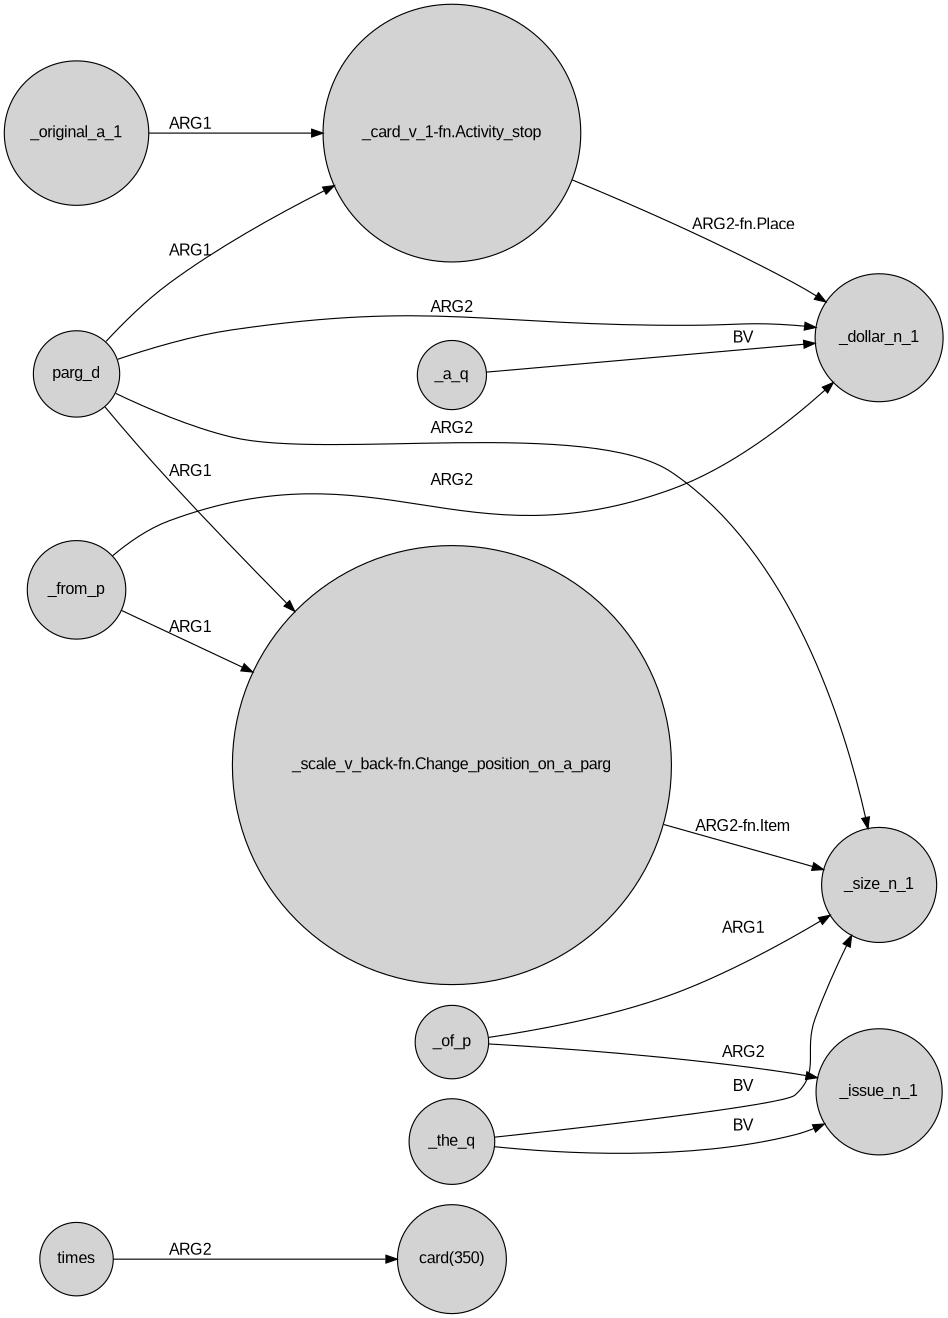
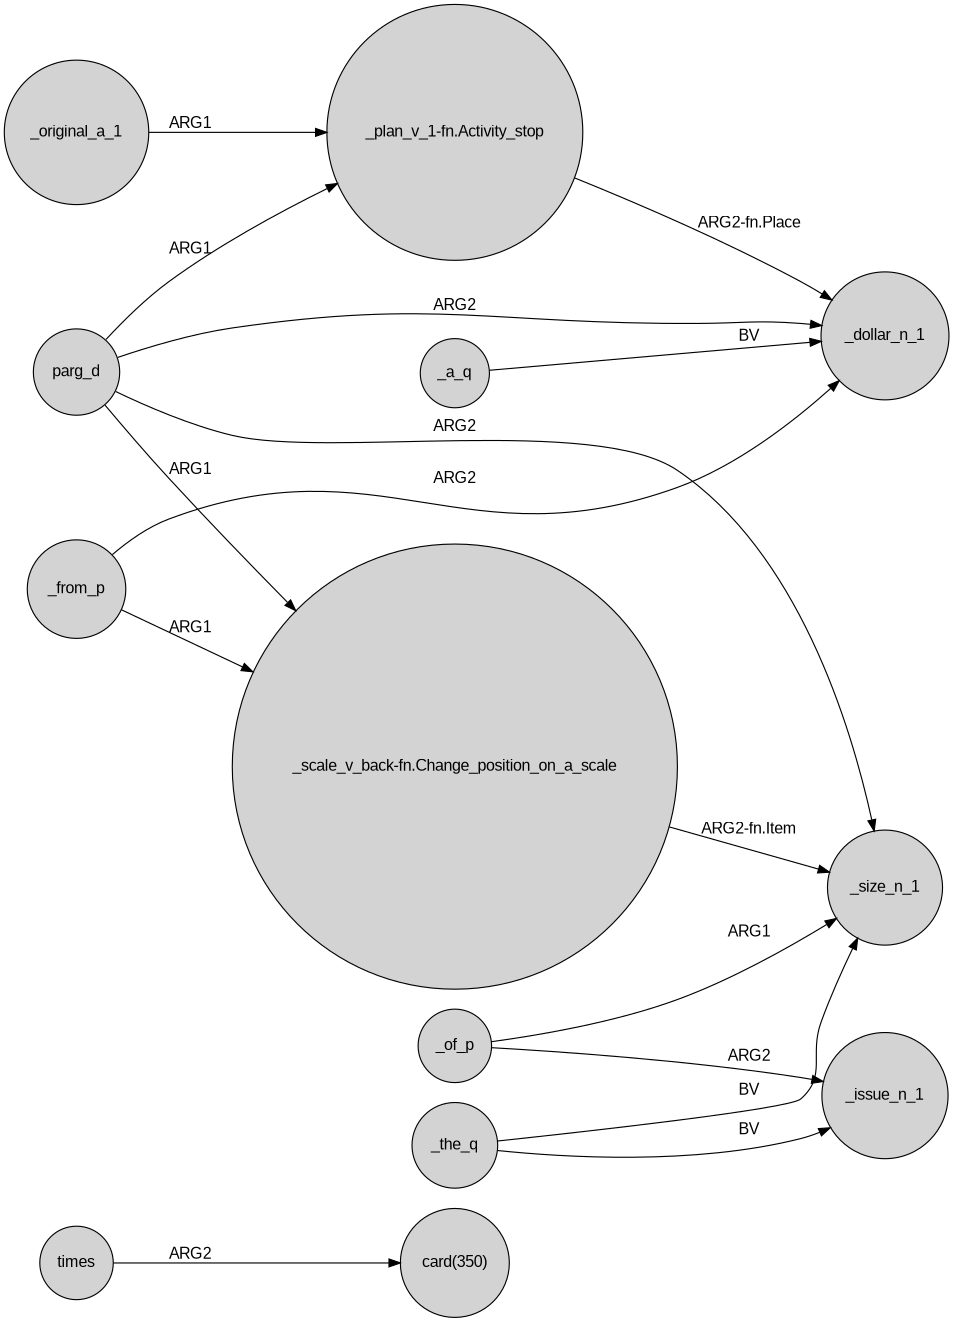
(452, 133) -> (455, 132)
(452, 765) -> (455, 767)
